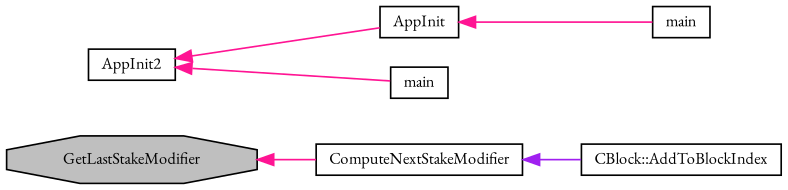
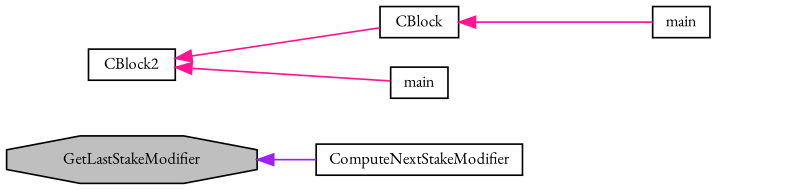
(419, 22) -> (419, 22)
(132, 65) -> (132, 65)
(295, 160) -> (295, 160)
(681, 160) -> none
